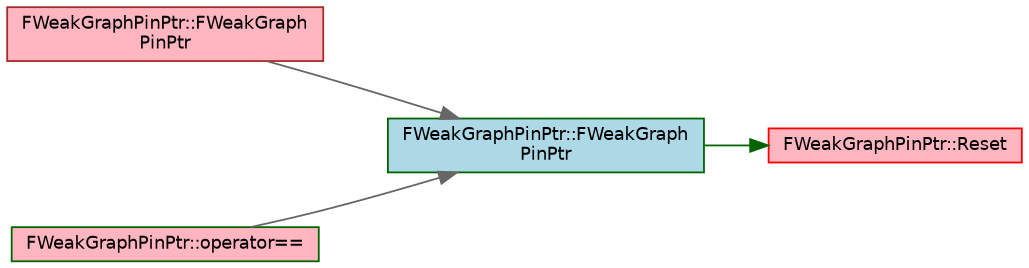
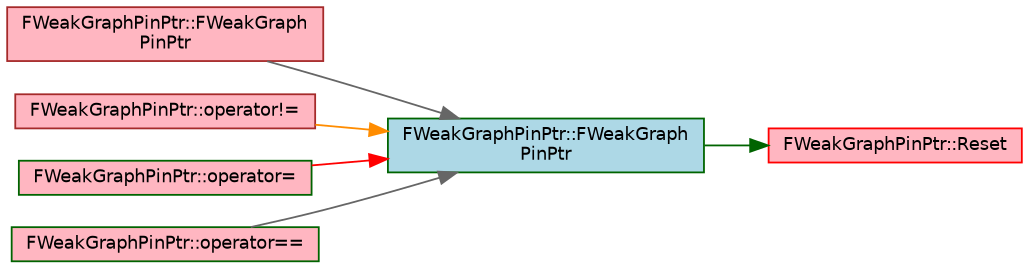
none -> (165, 111)
none -> (165, 178)
